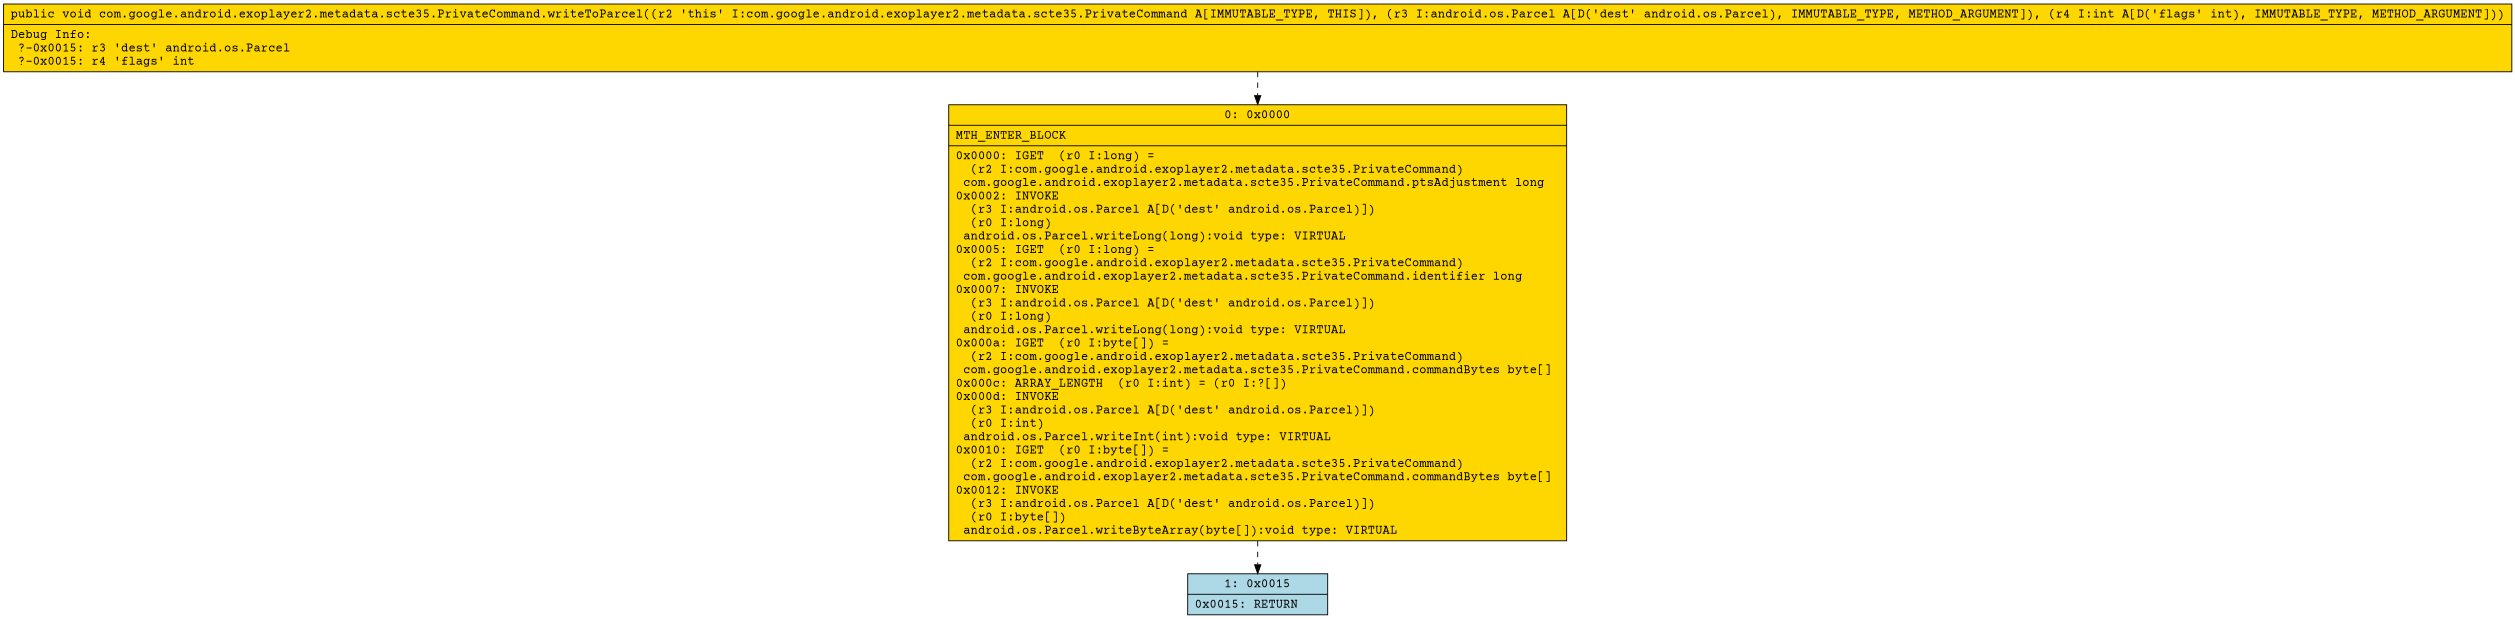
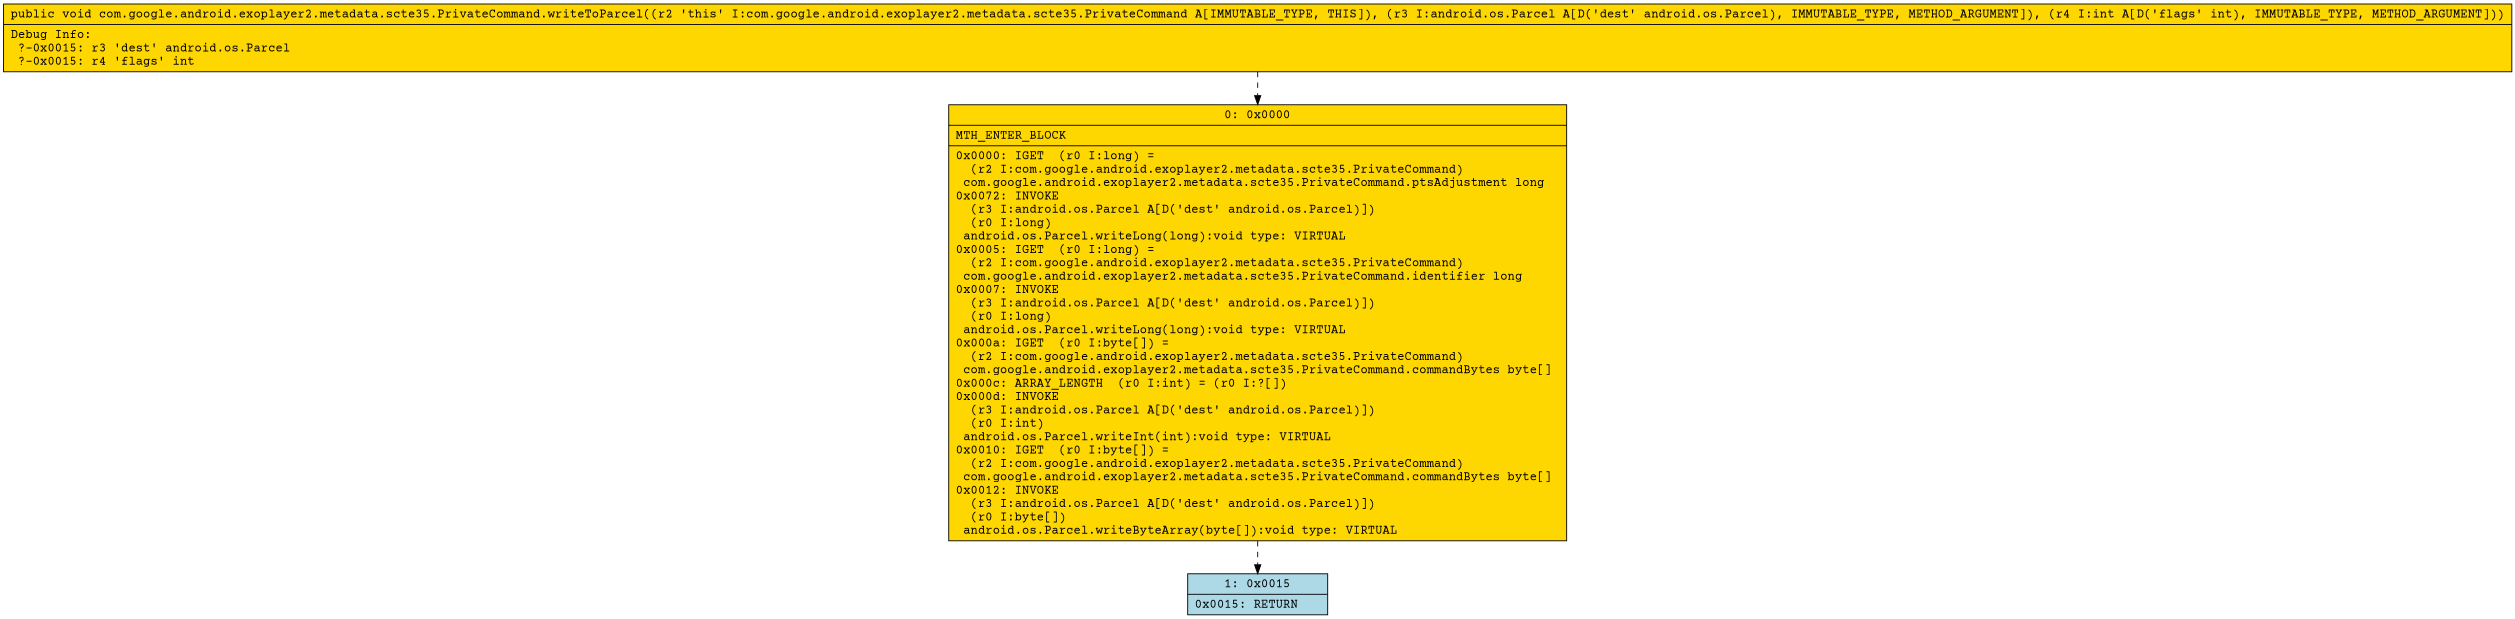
(1015, 196) -> (1015, 196)
